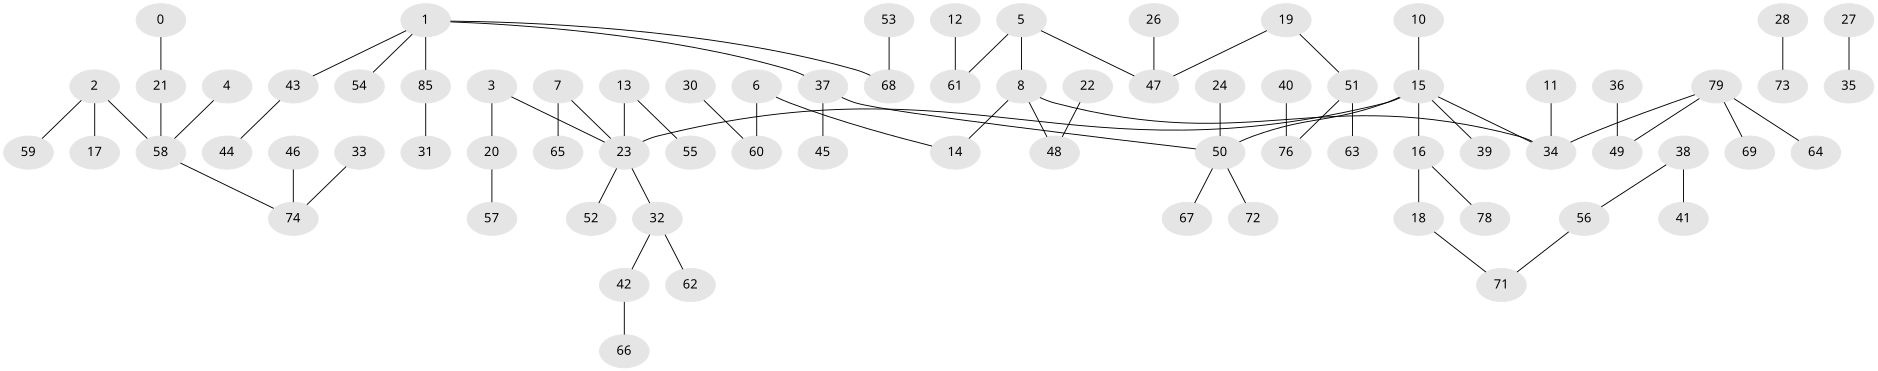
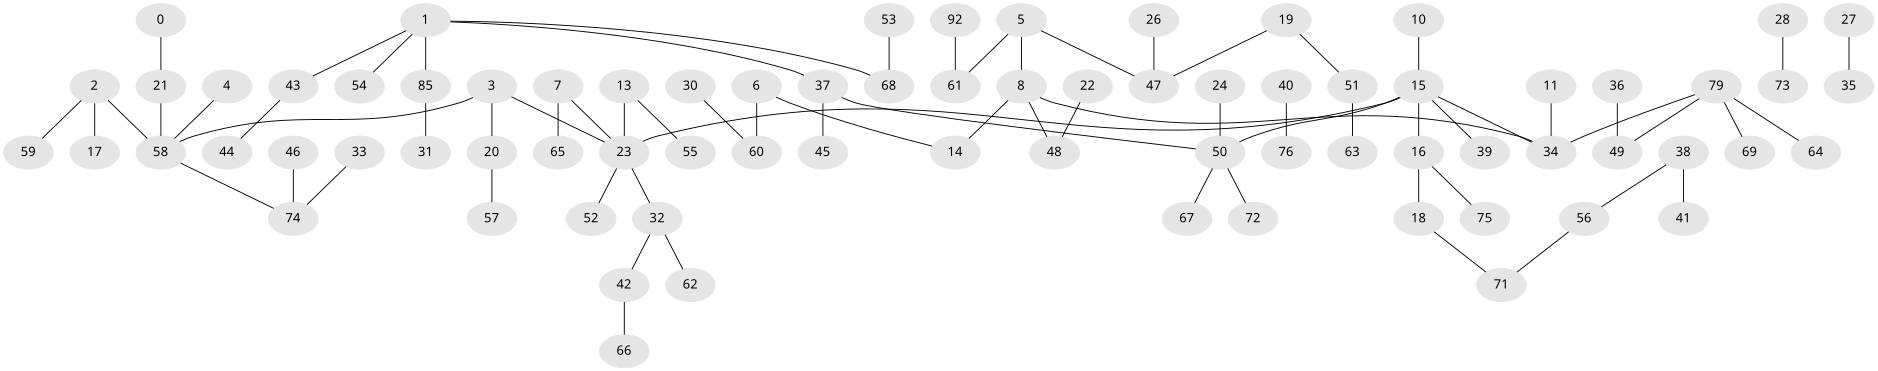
(955, 20) -> (955, 20)
none -> (326, 120)
(1312, 127) -> none
(1485, 219) -> (1485, 219)
